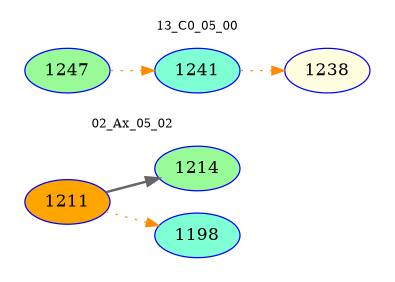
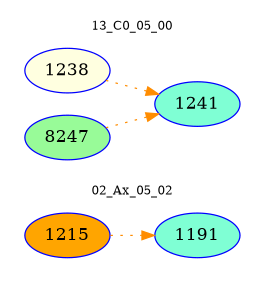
(67, 71) -> (67, 138)
(256, 71) -> (126, 86)
(197, 168) -> none
(67, 202) -> (67, 235)
(197, 235) -> (197, 235)
